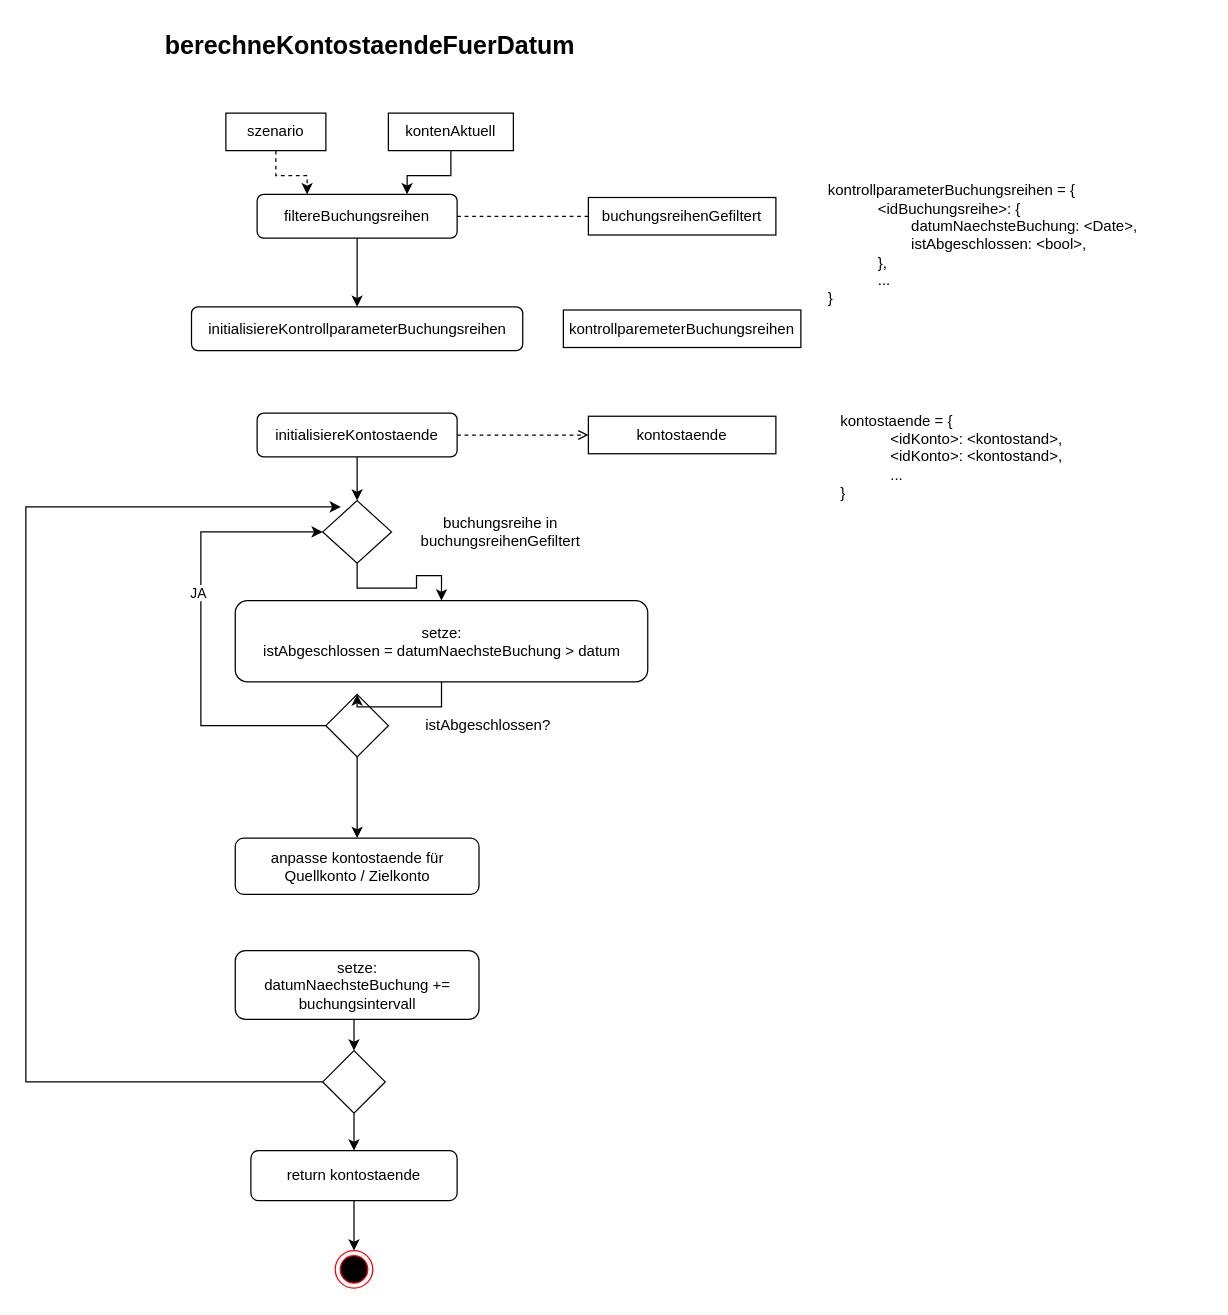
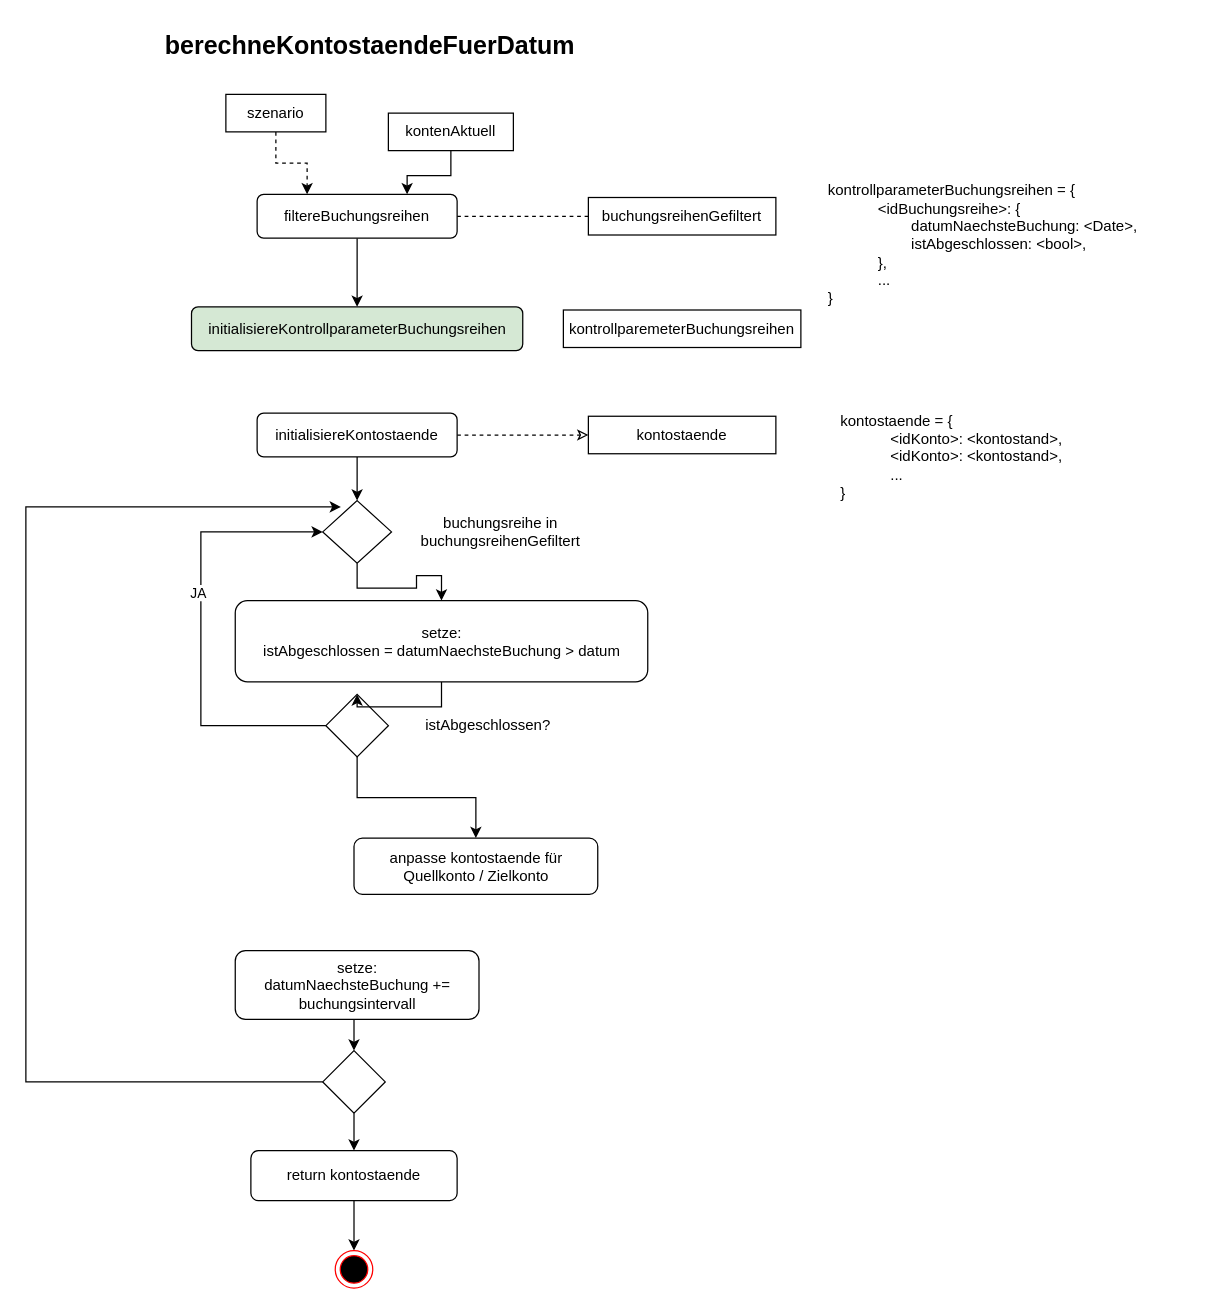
(276, 132) -> (276, 113)
(357, 329) -> (357, 329)
(578, 435) -> (578, 435)
(357, 866) -> (476, 866)
